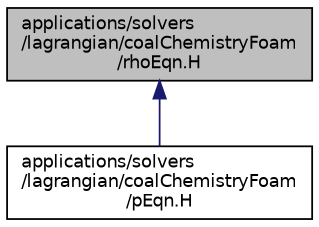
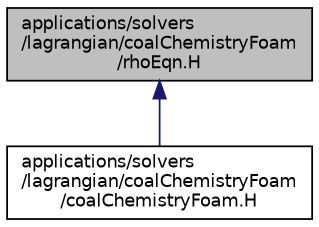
(160, 183) -> (160, 183)
